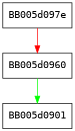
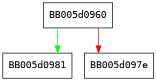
(37, 37) -> (99, 37)
(37, 116) -> (37, 66)
